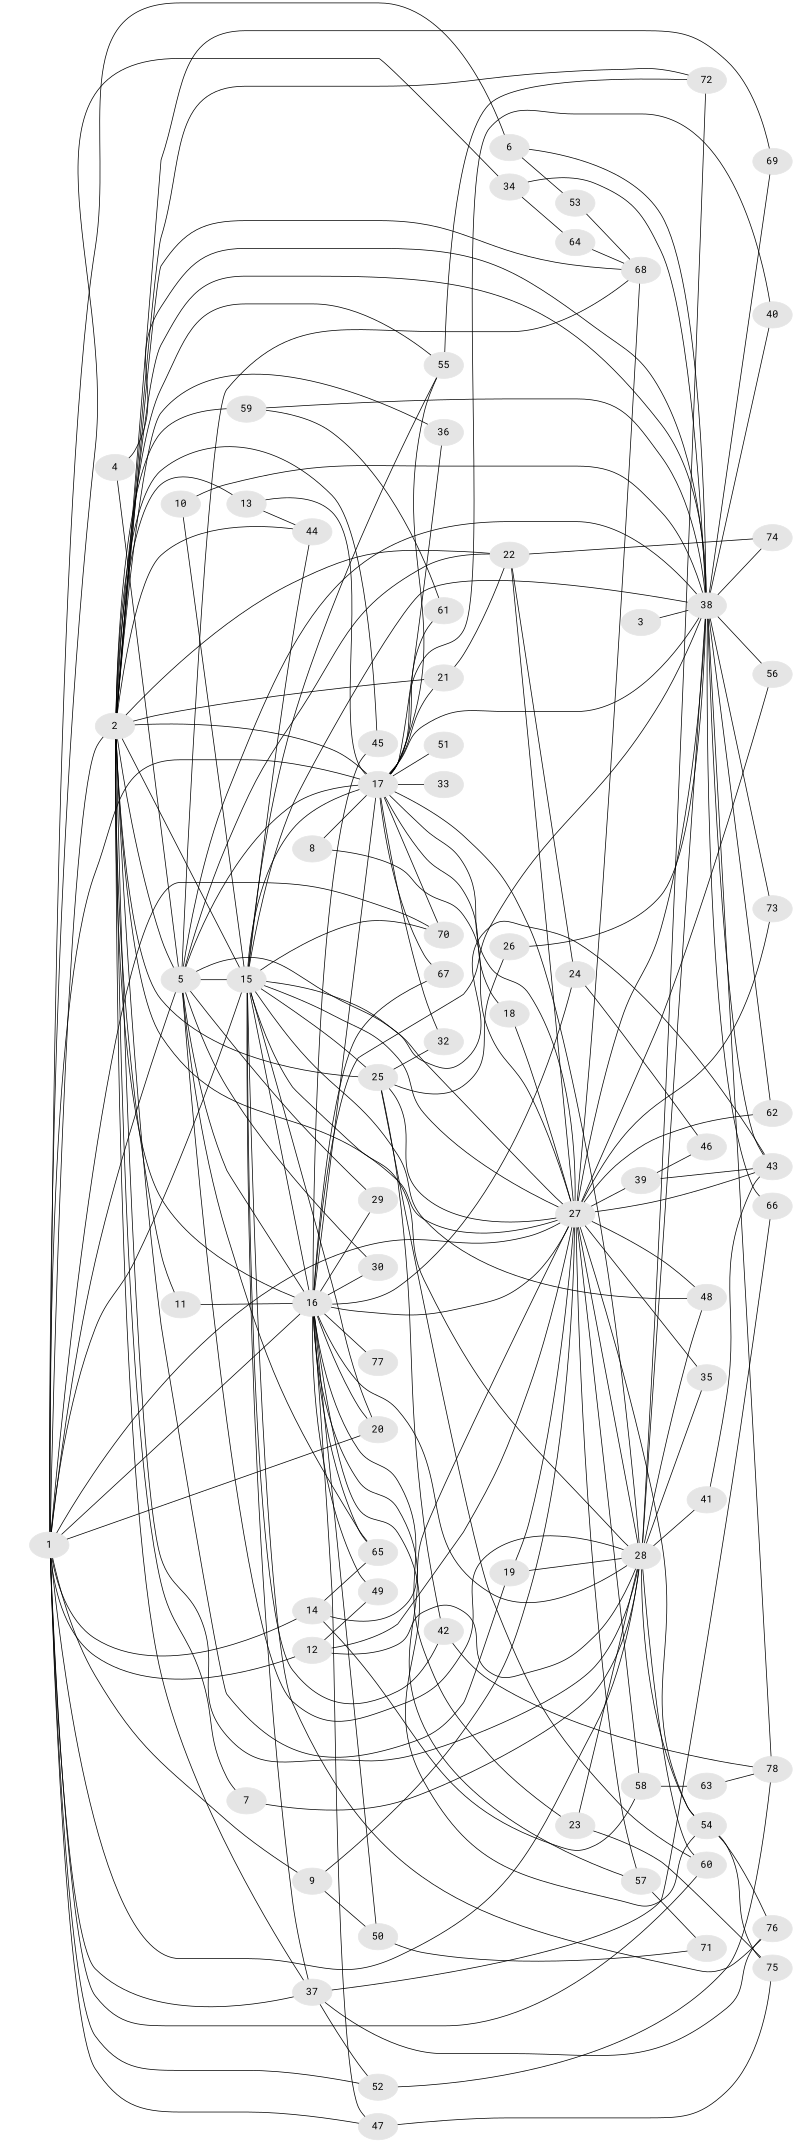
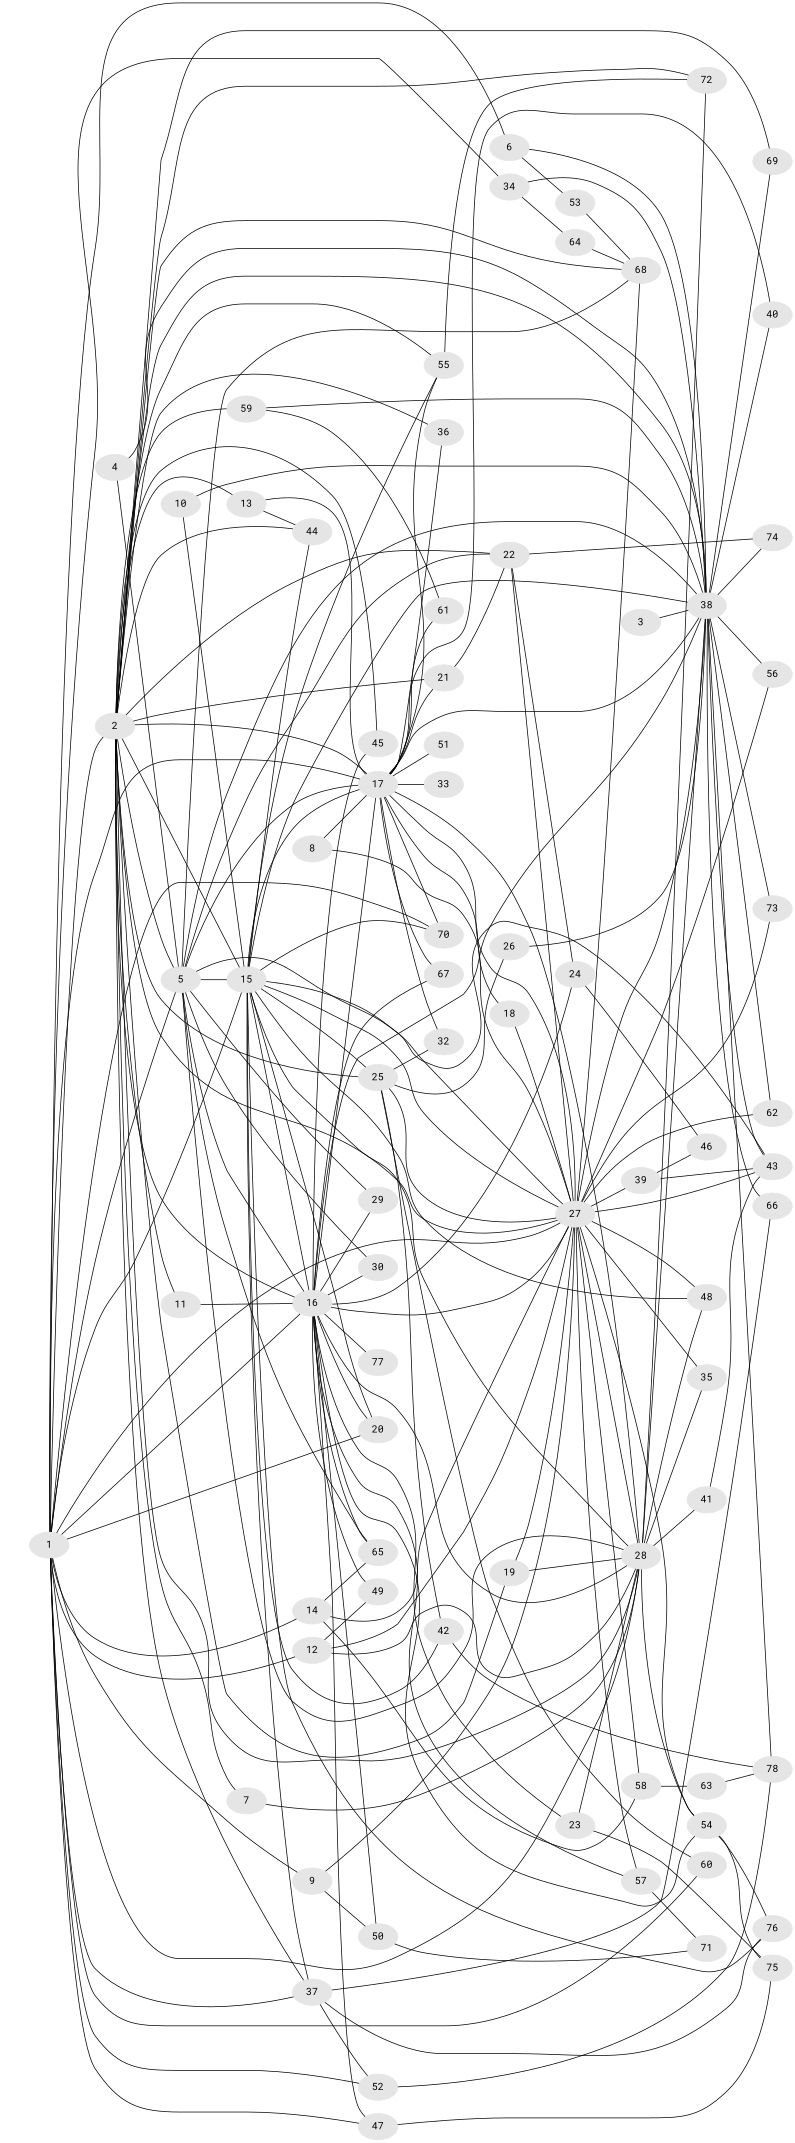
(667, 1772) -> none
